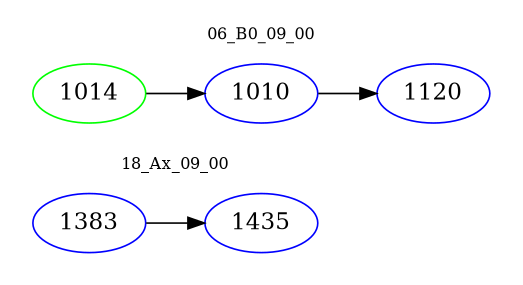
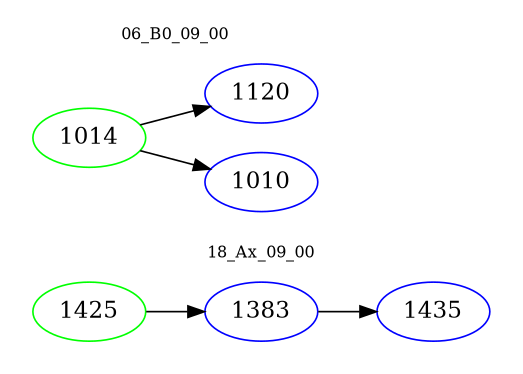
(339, 93) -> (167, 118)
none -> (89, 312)
